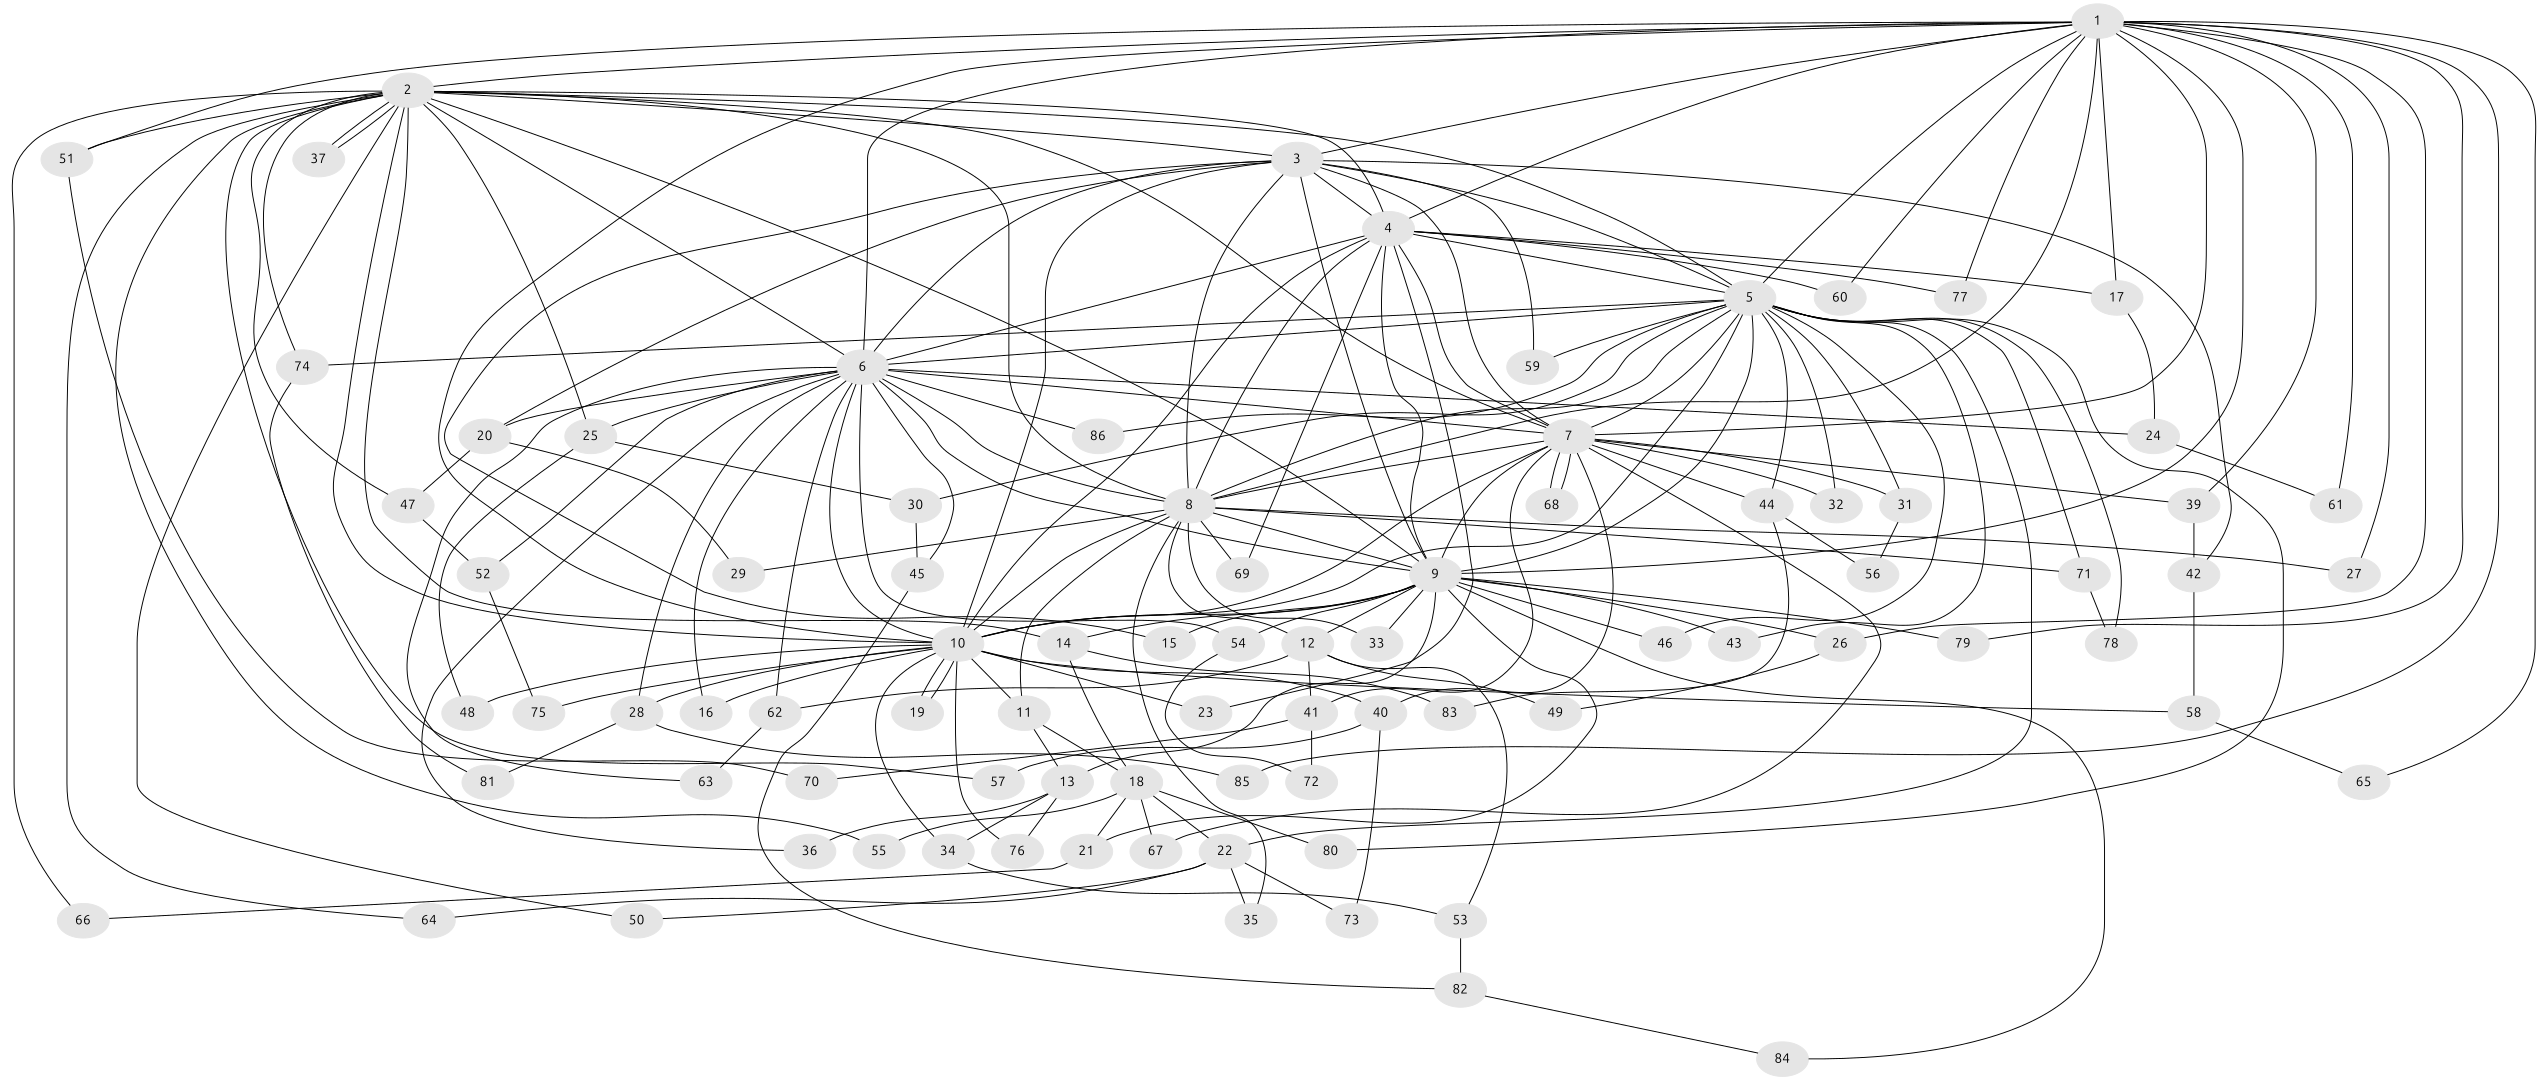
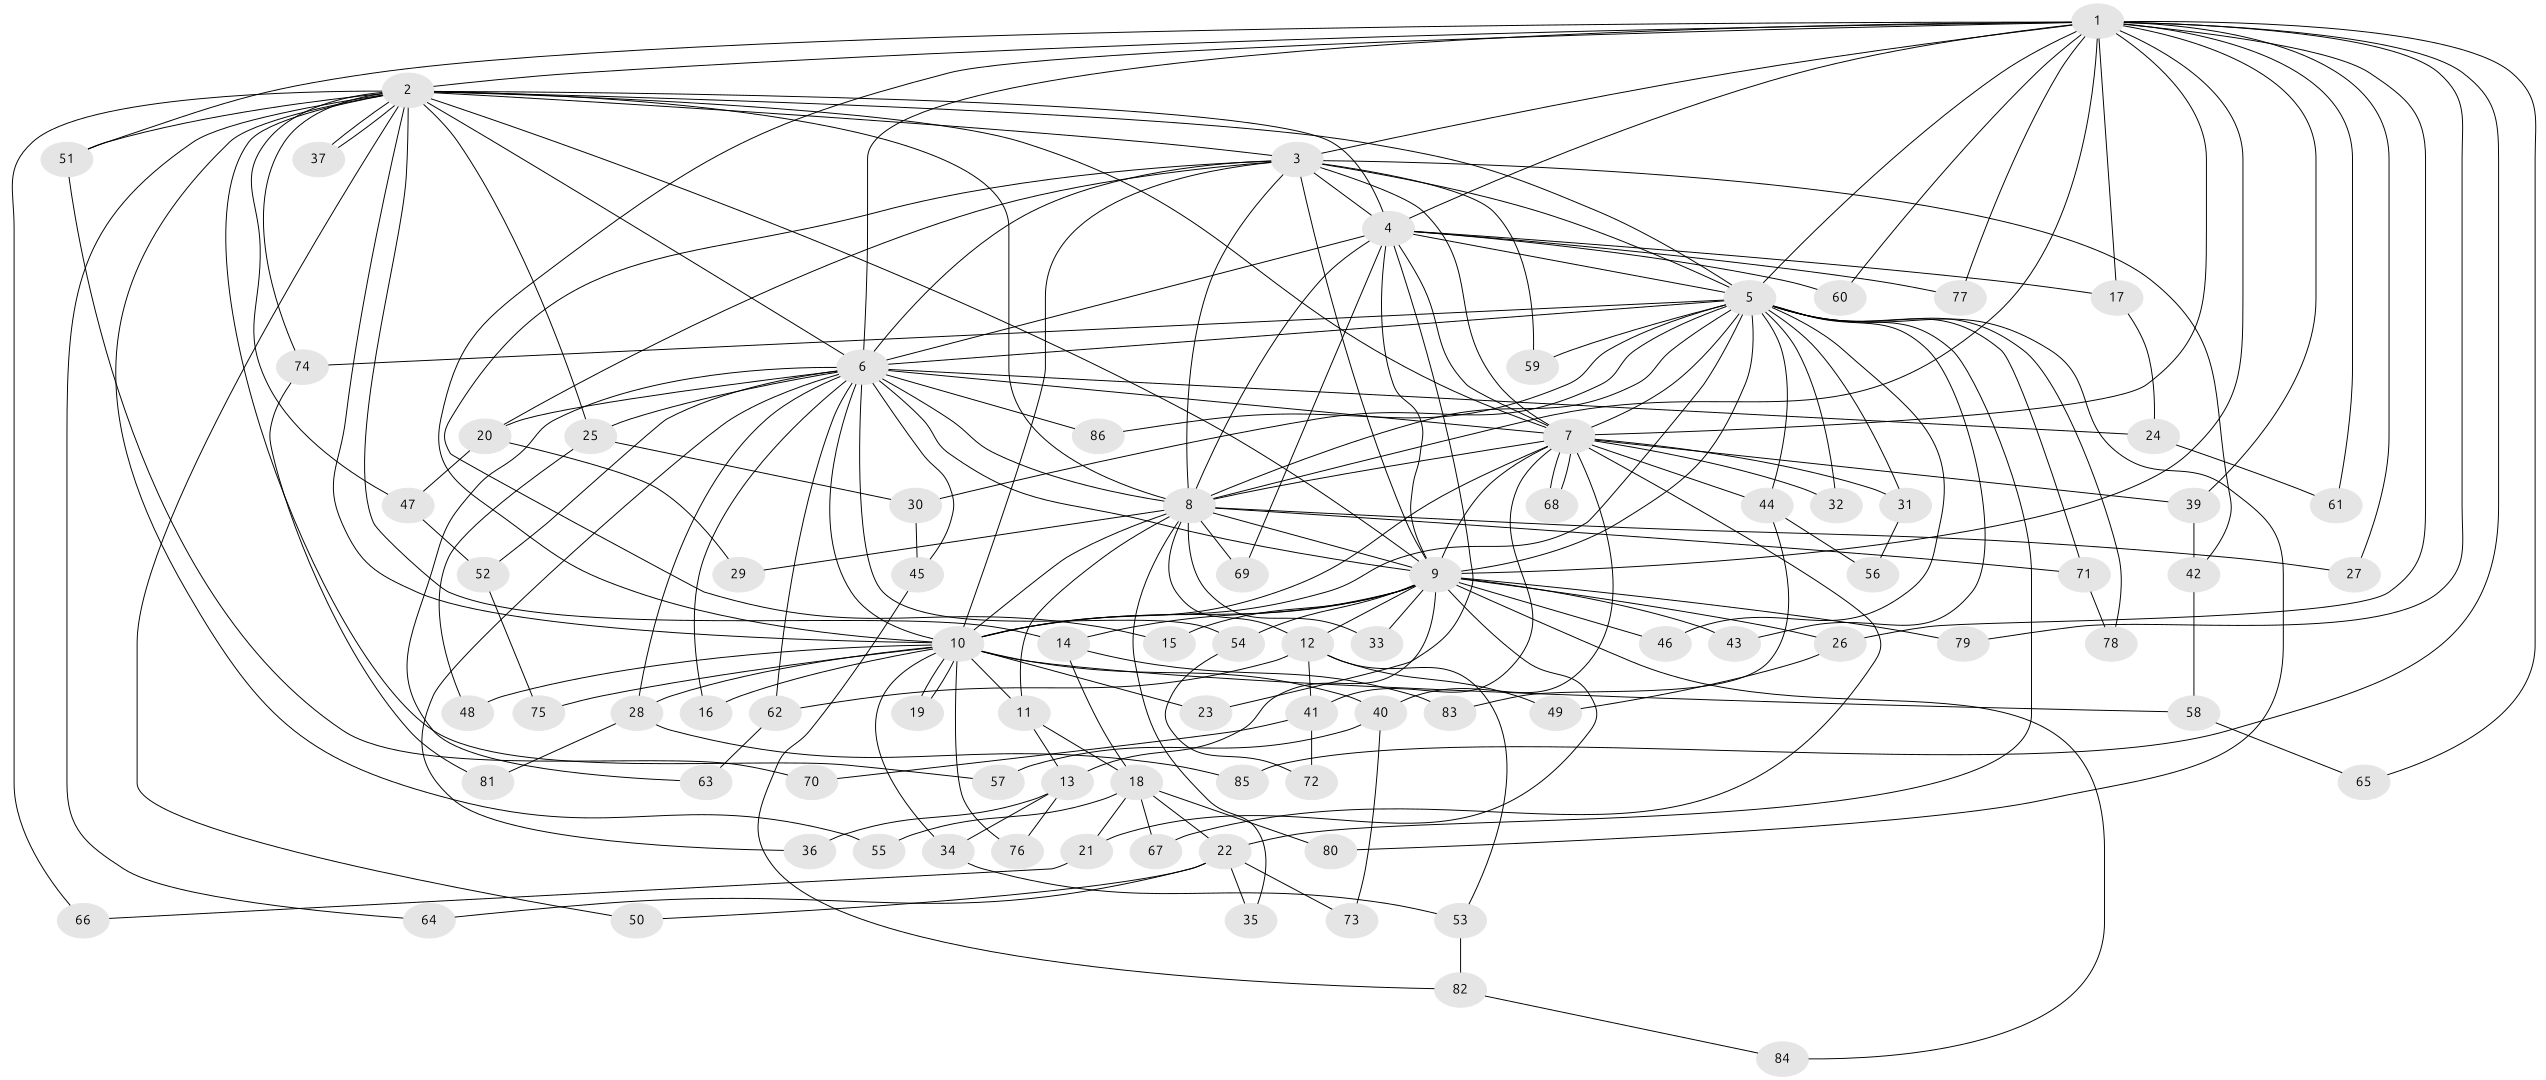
(1169, 413) -> none
